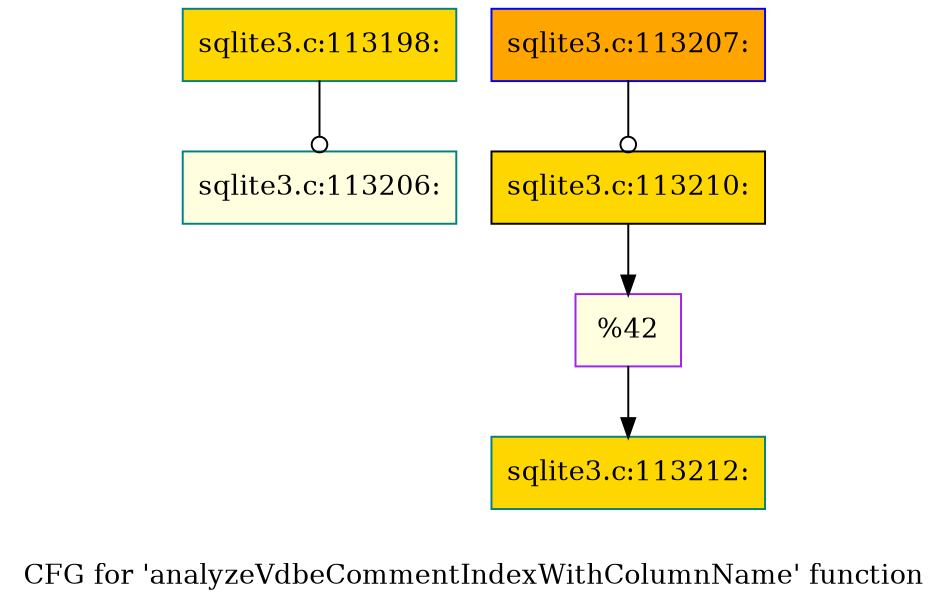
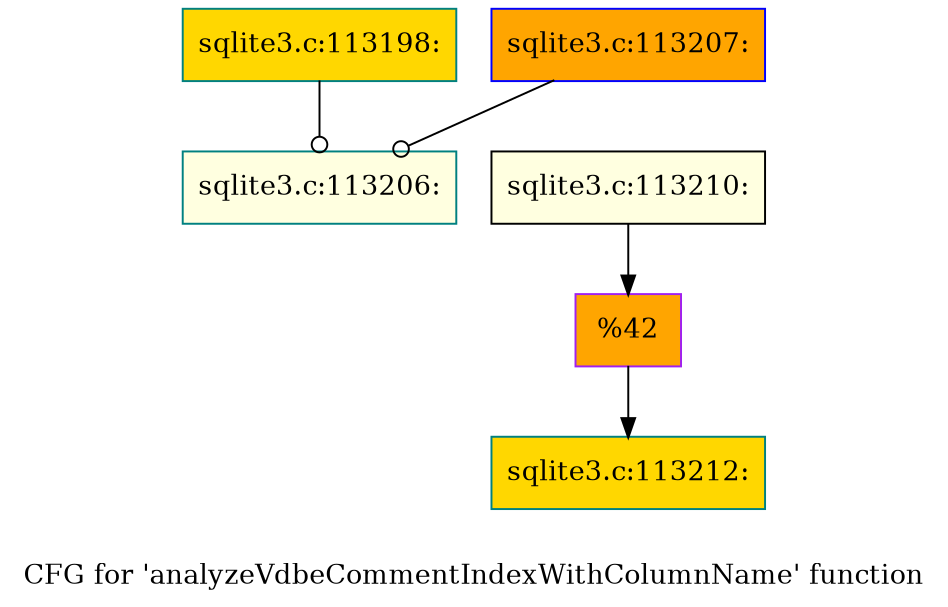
(628, 109) -> (481, 113)
(628, 188) -> (628, 188)
(628, 330) -> (628, 330)
